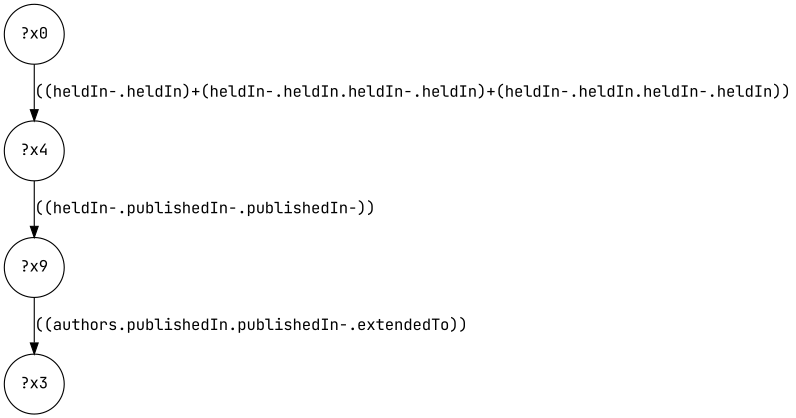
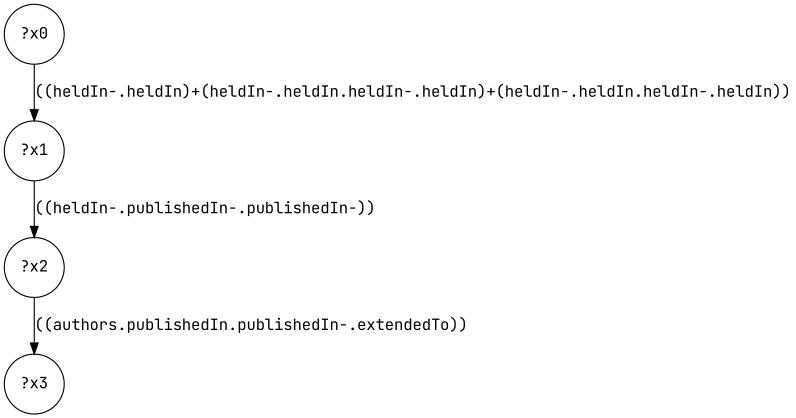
(34, 151) -> (34, 151)
(34, 267) -> (34, 267)
